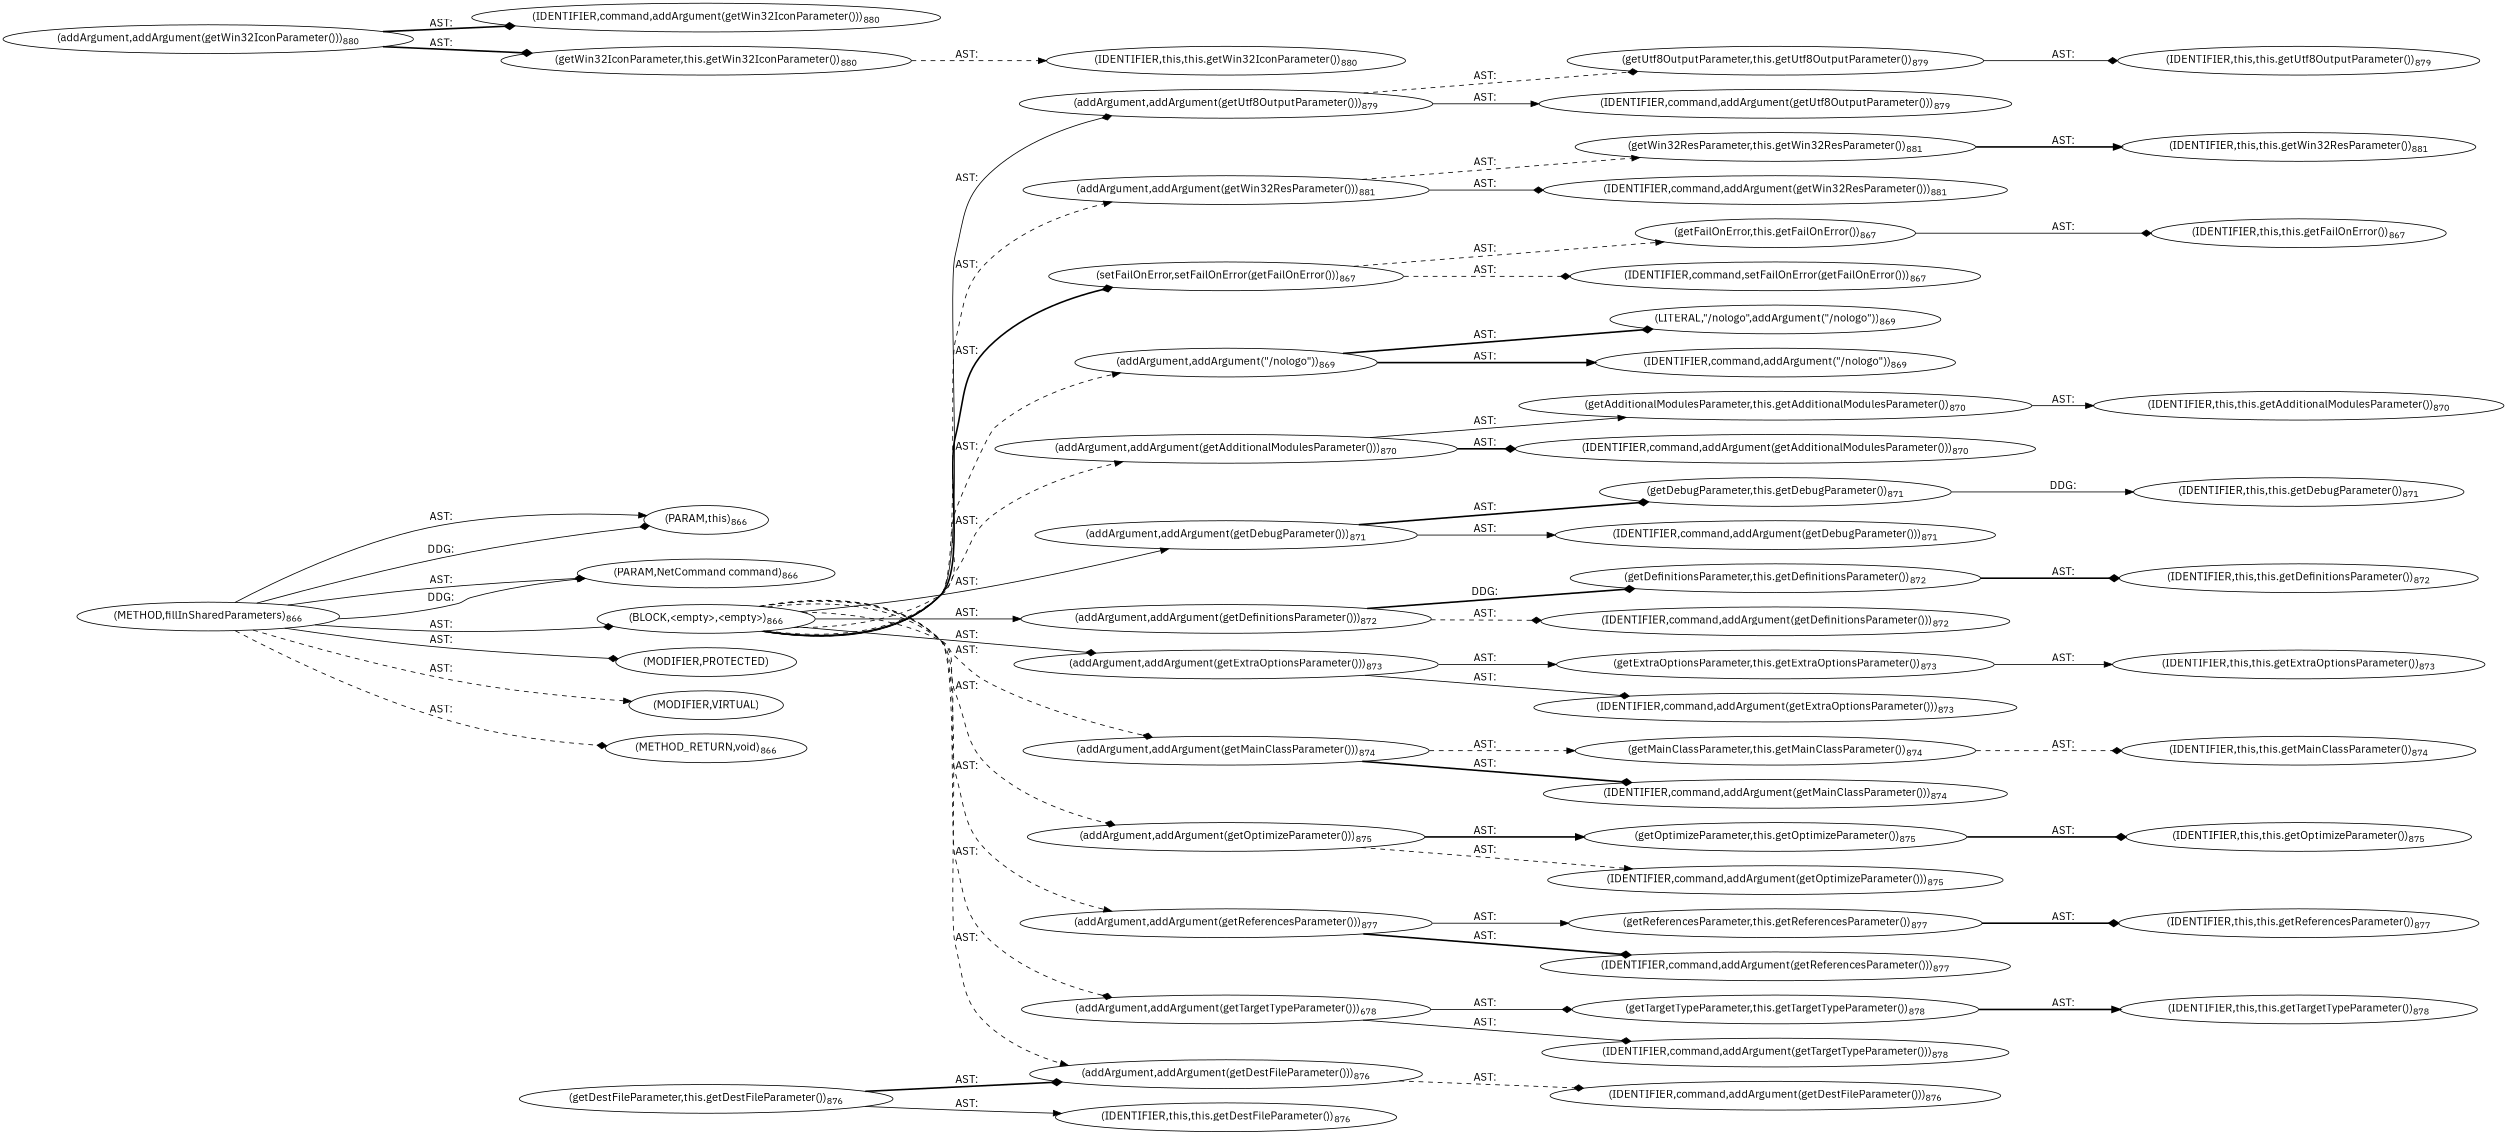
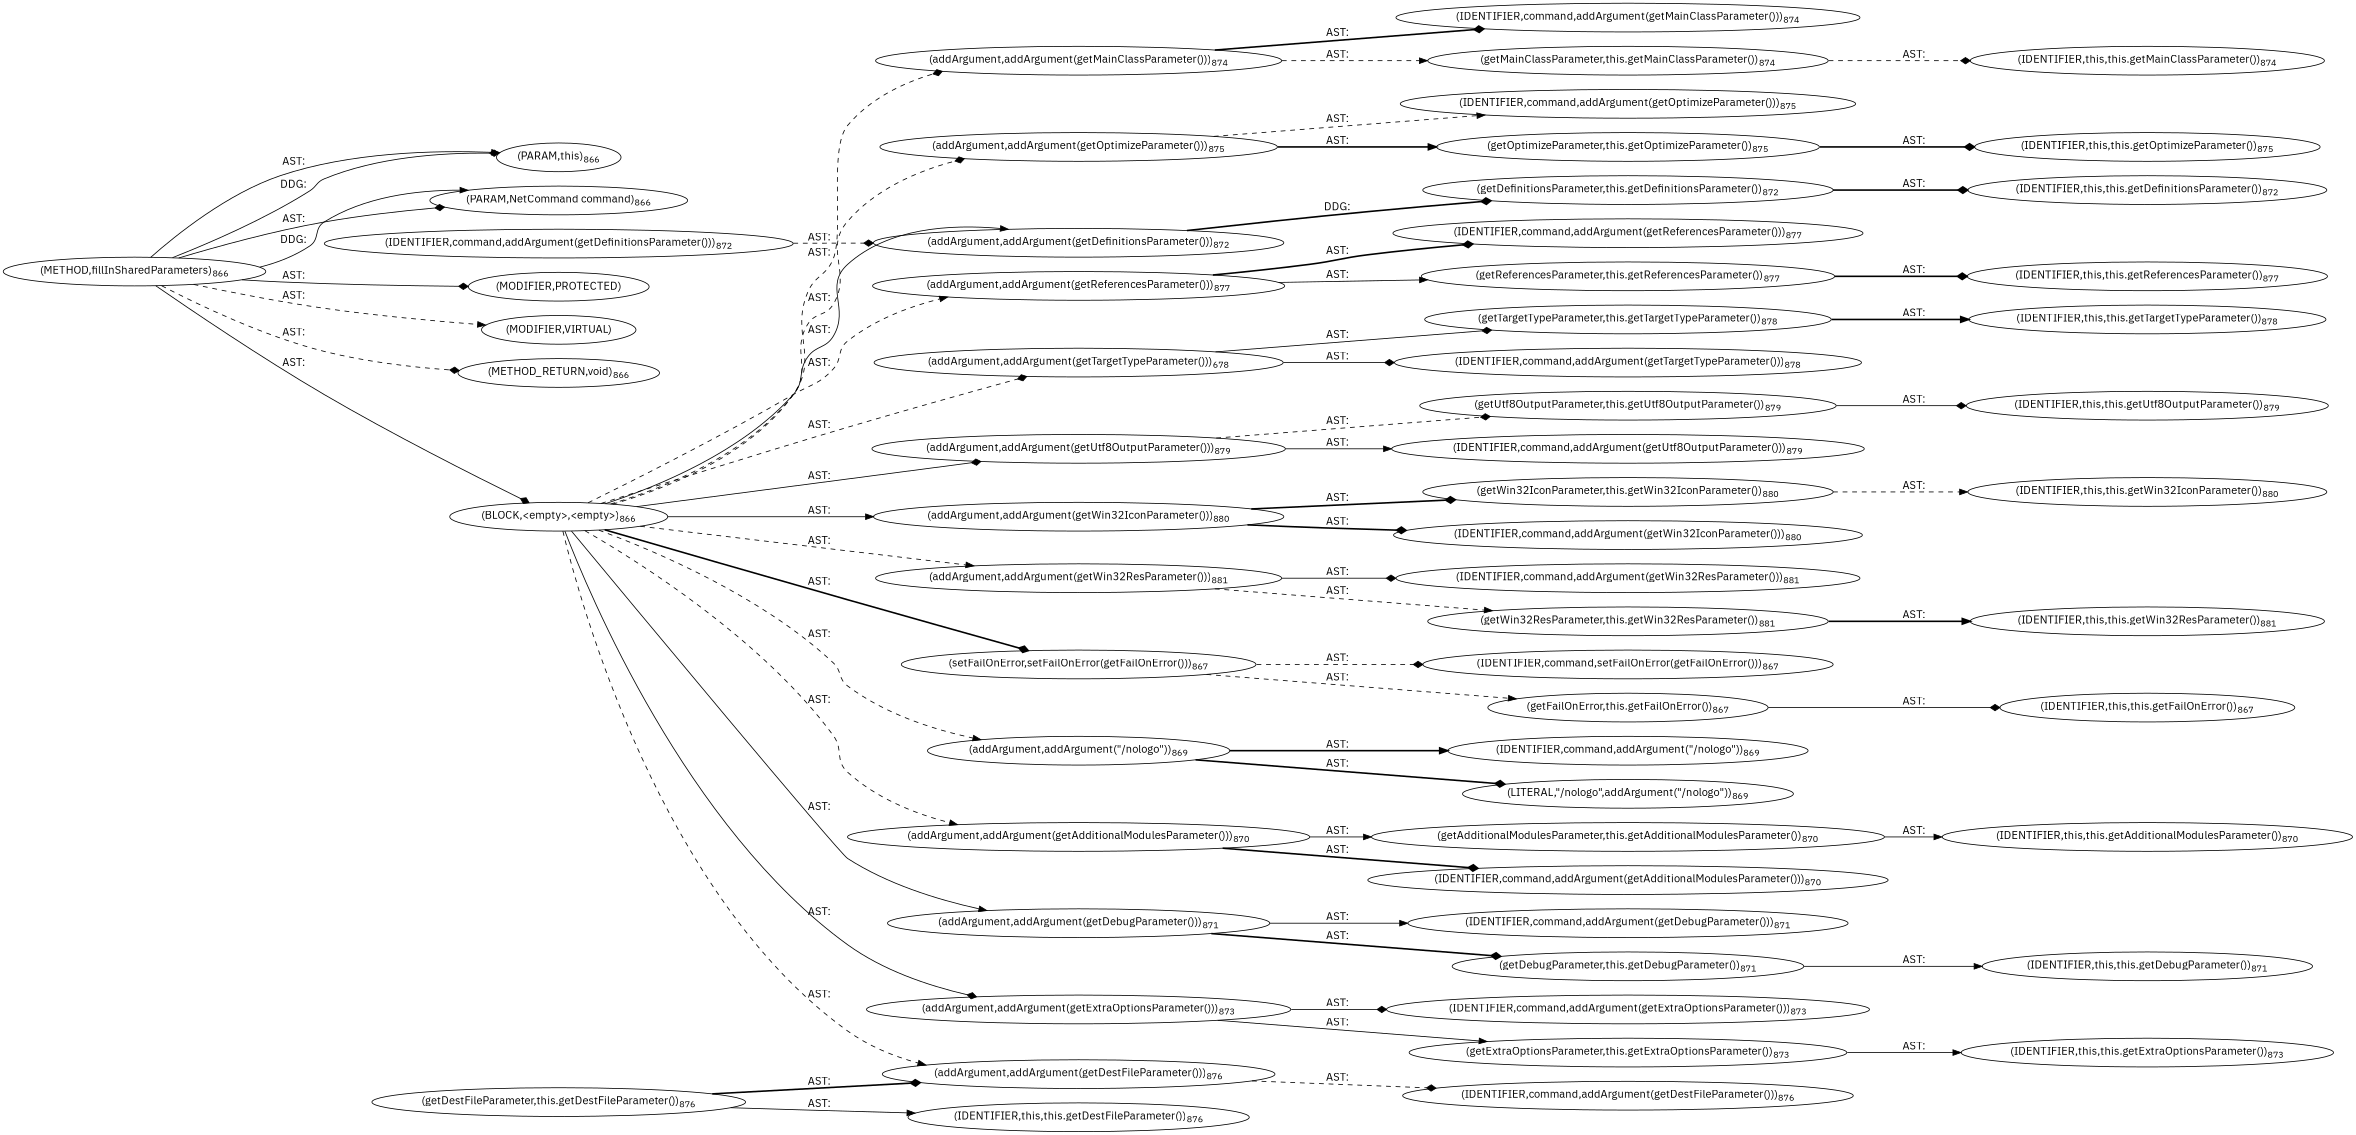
(2065, 486) -> (1915, 960)
none -> (767, 517)
(1481, 620) -> (829, 243)
